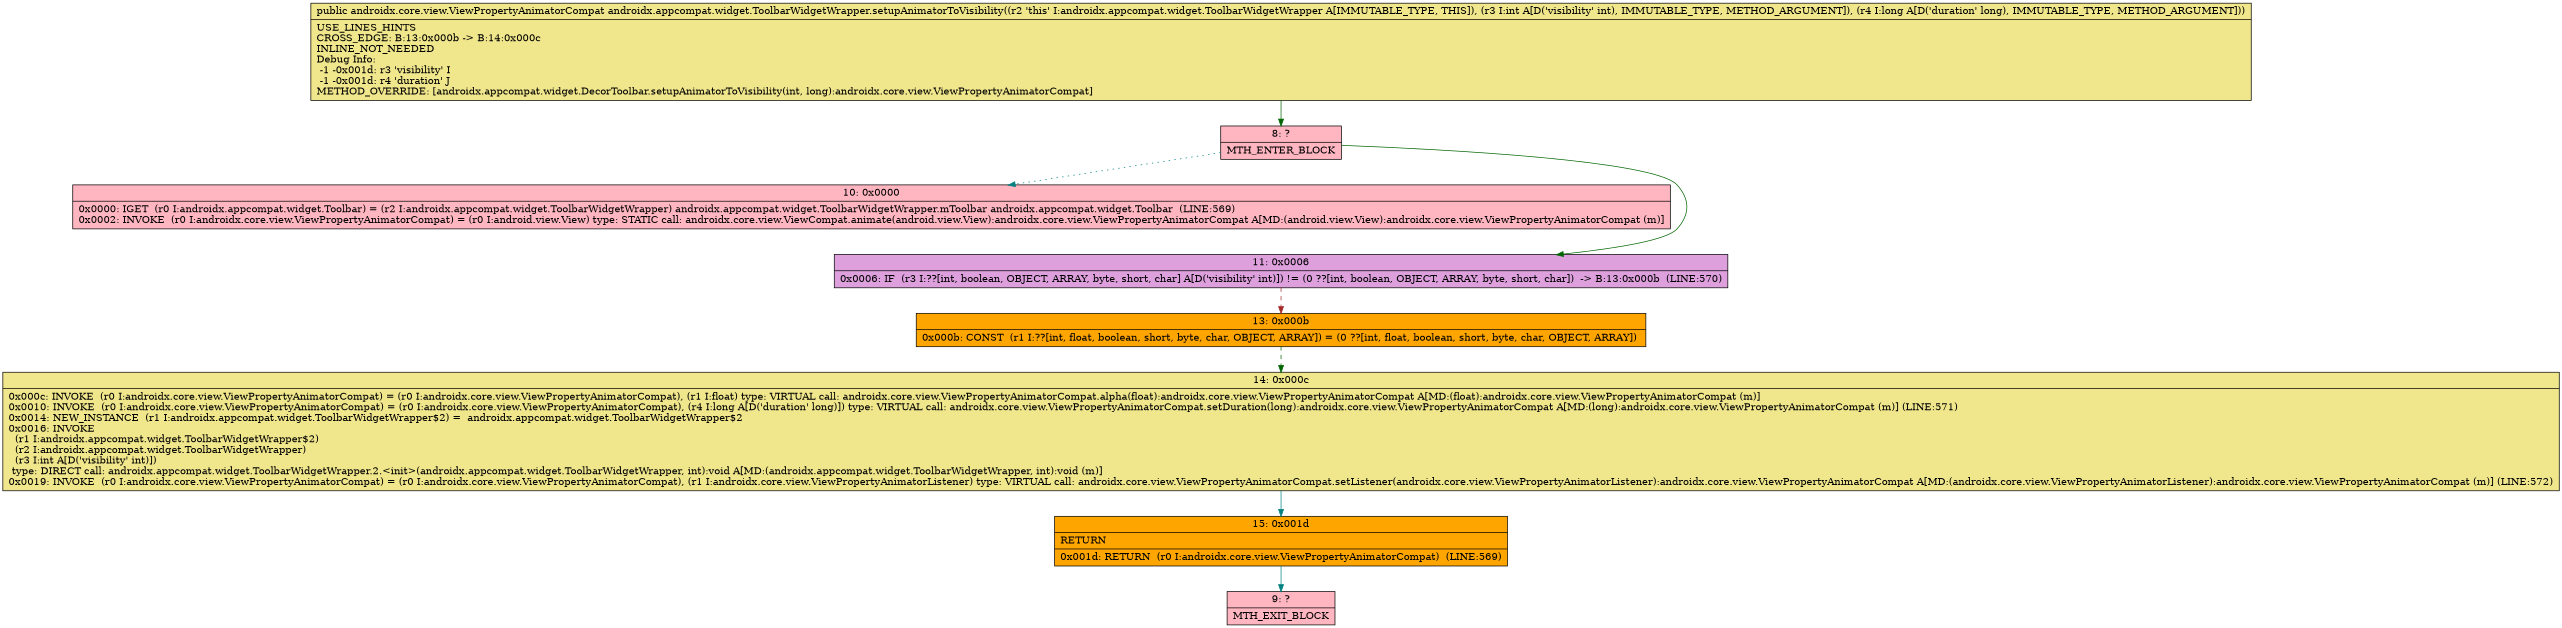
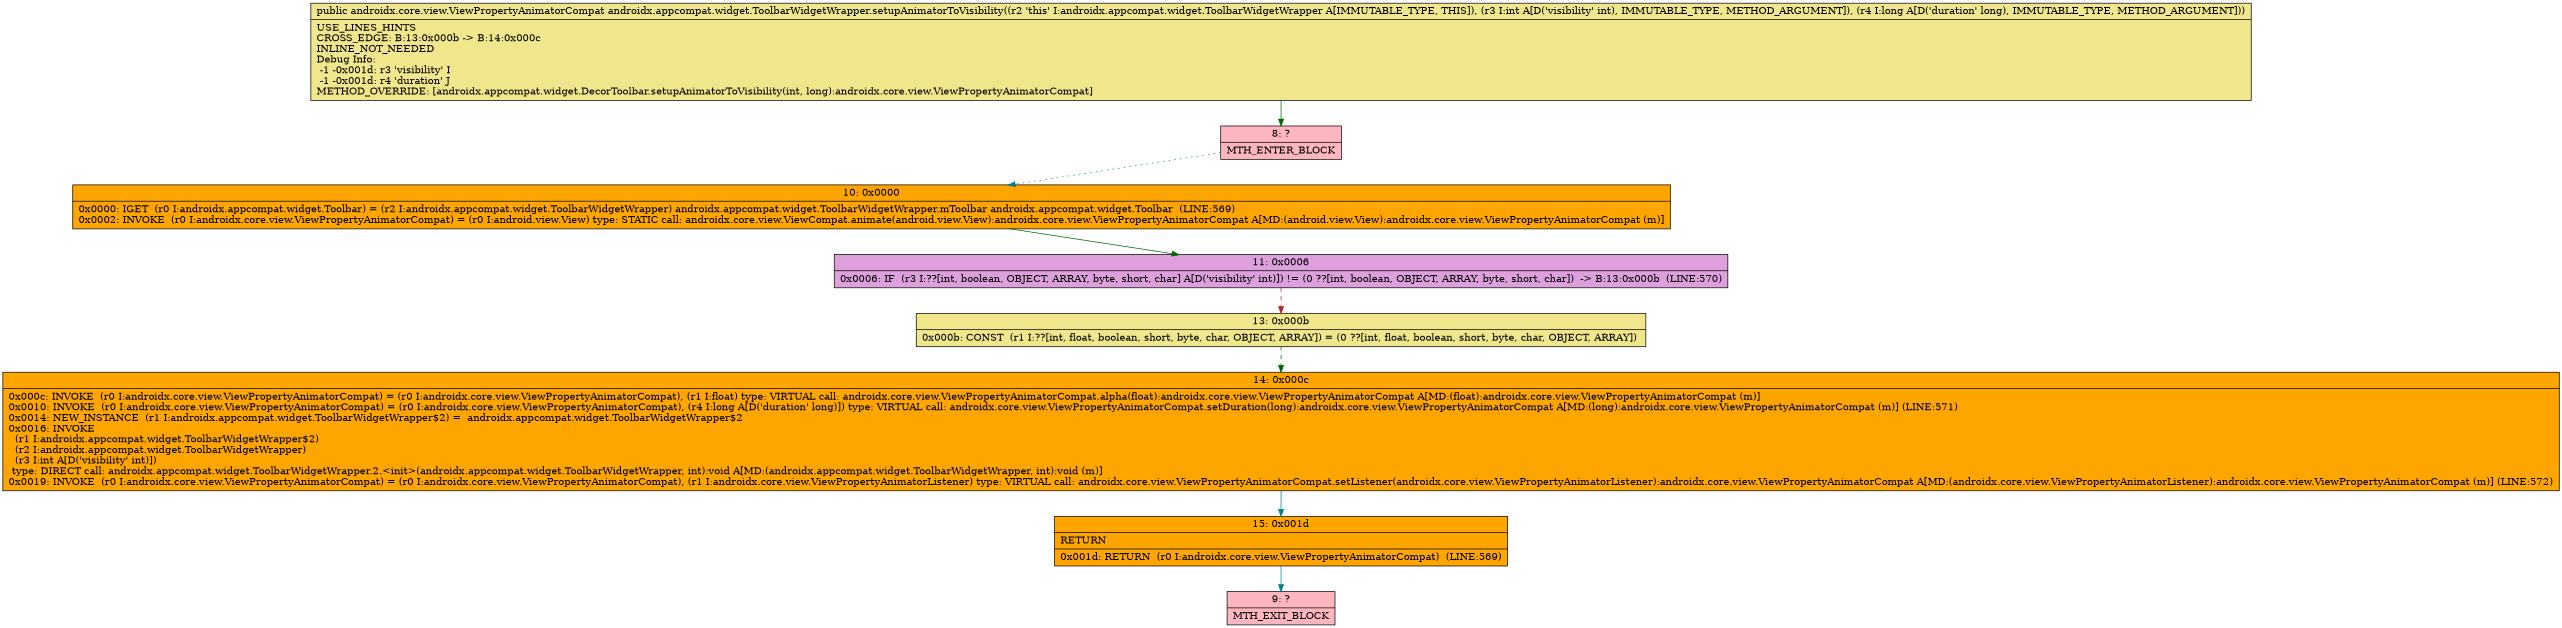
(1594, 163) -> (1090, 241)
(872, 207) -> (872, 207)
(1281, 330) -> (1281, 330)
(1281, 432) -> (1281, 432)
